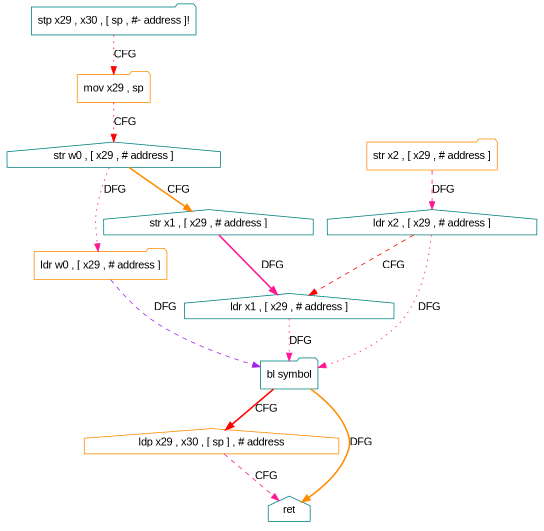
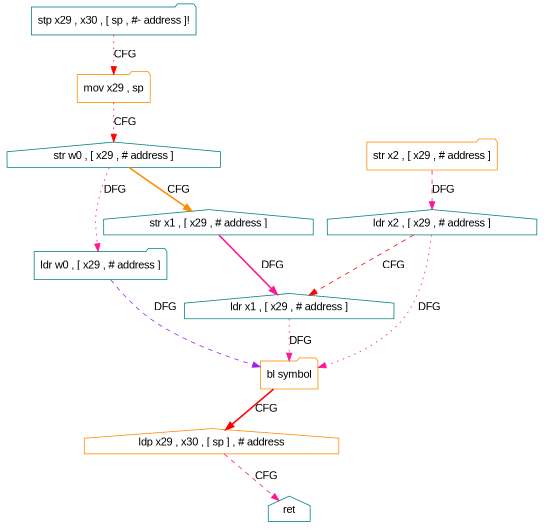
(101, 266) -> (101, 266)
(289, 375) -> (289, 375)
(350, 444) -> none
